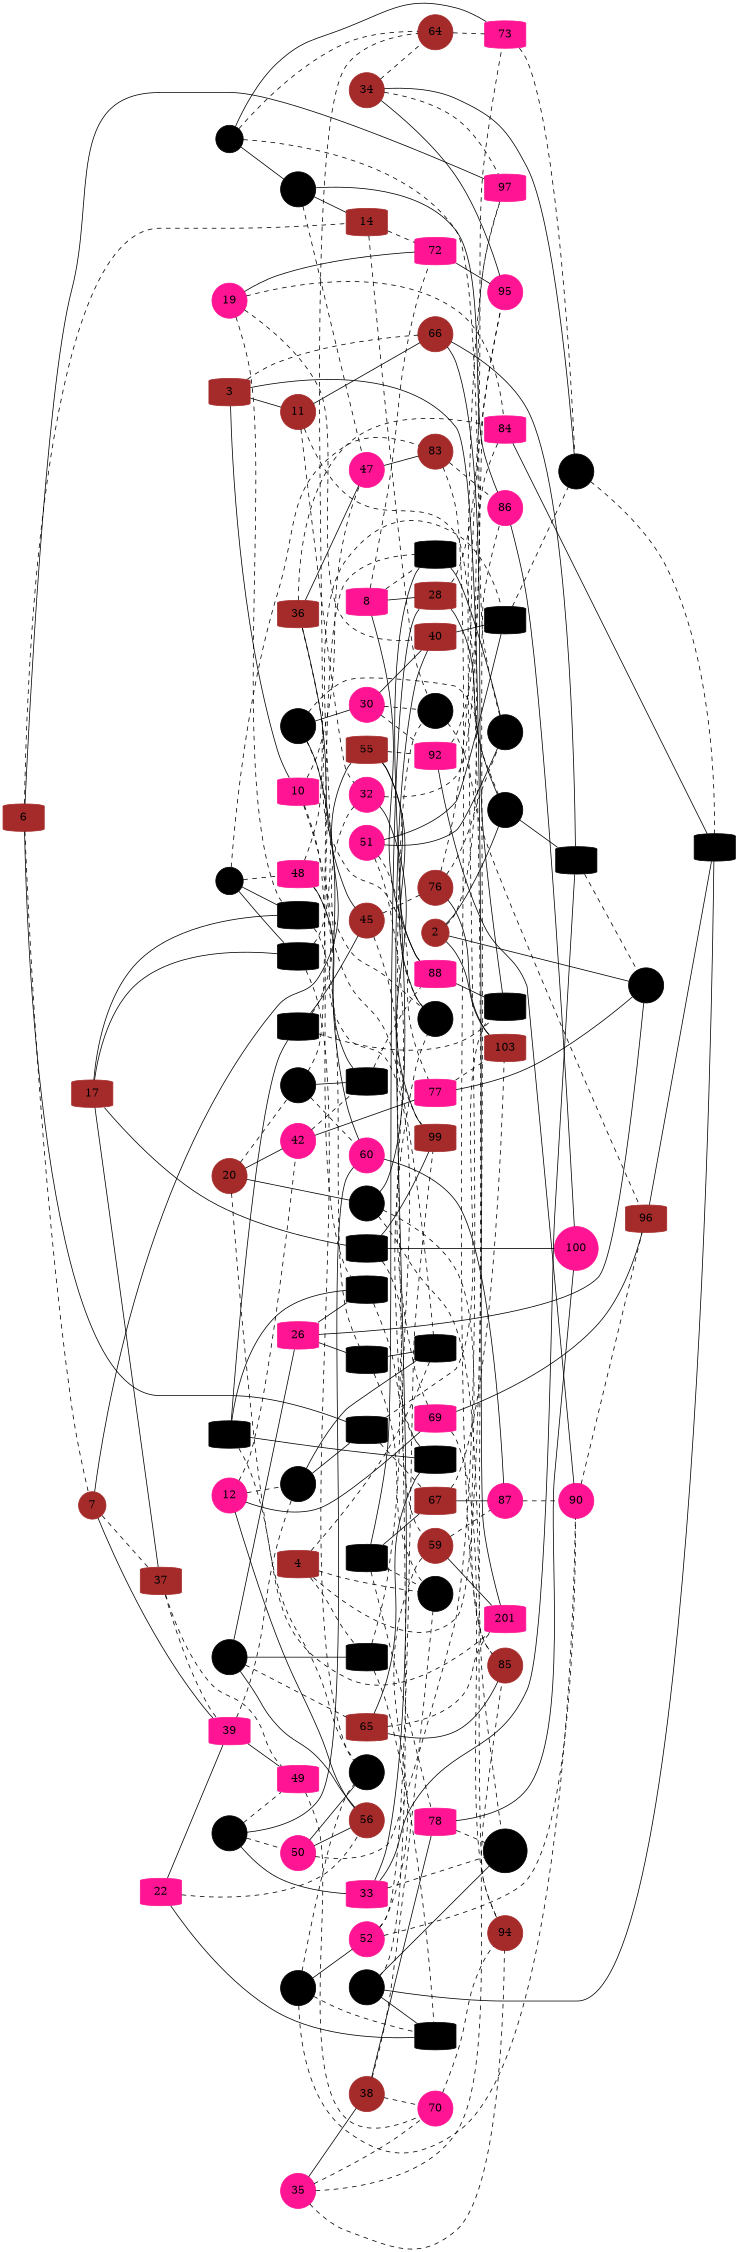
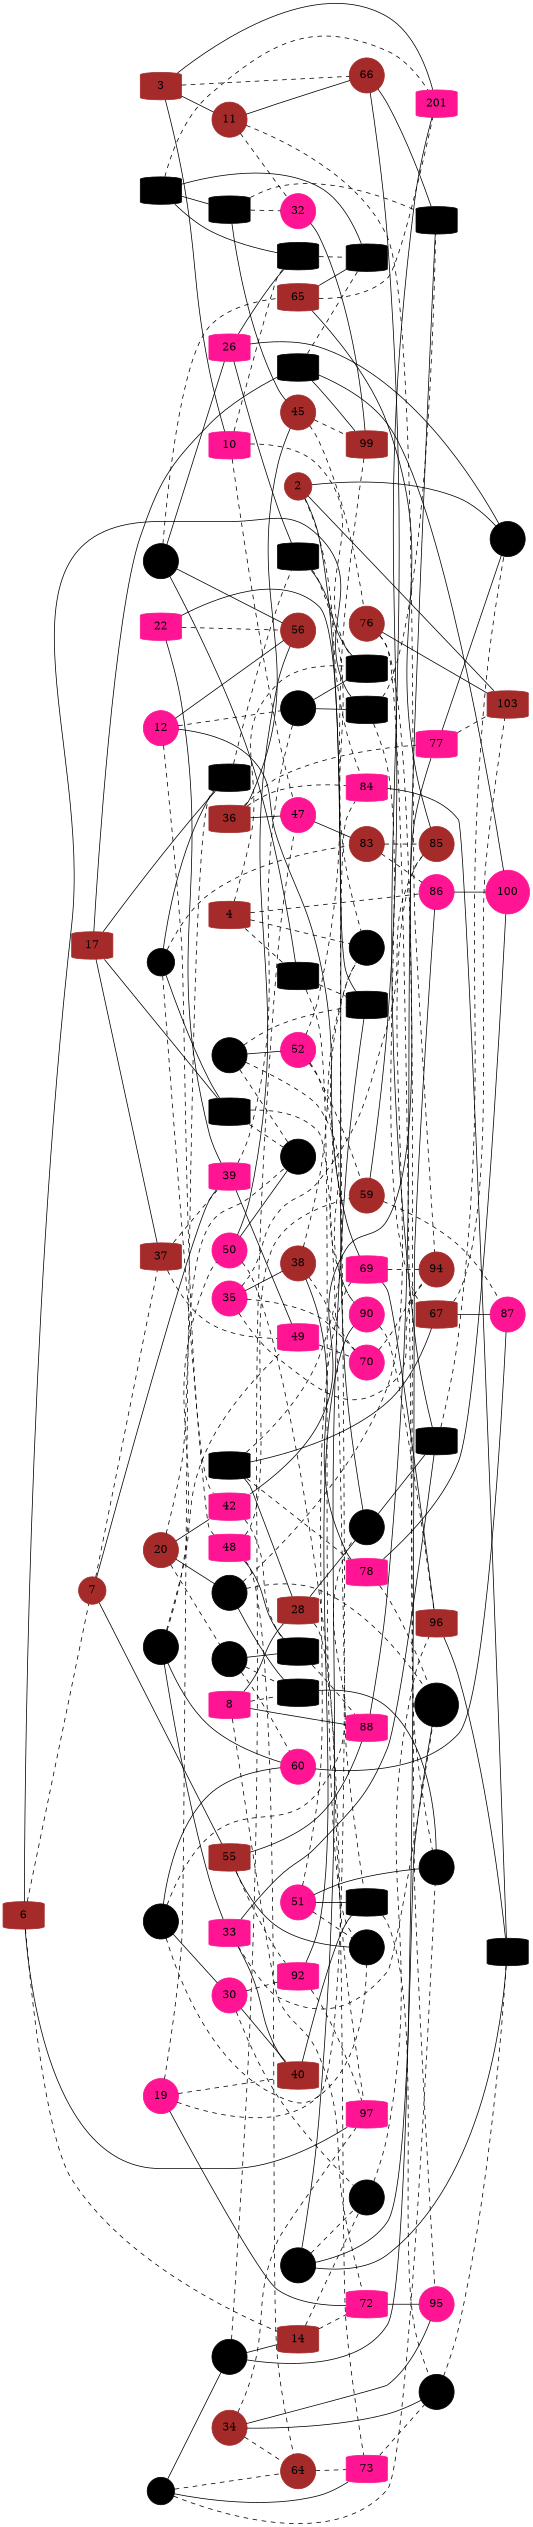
(478, 582) -> none
(298, 1141) -> (230, 1507)
(541, 1501) -> none
